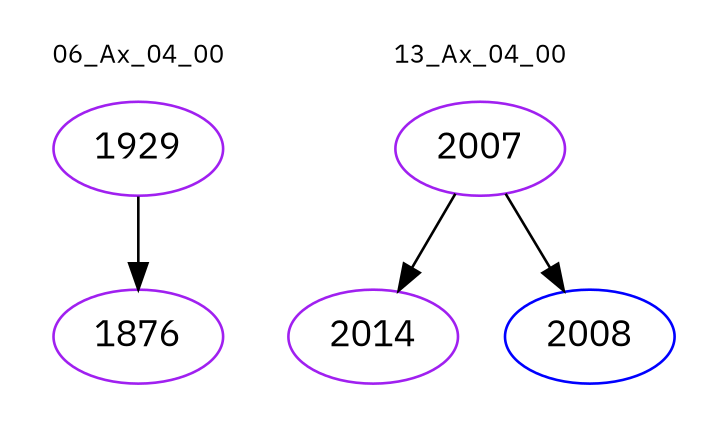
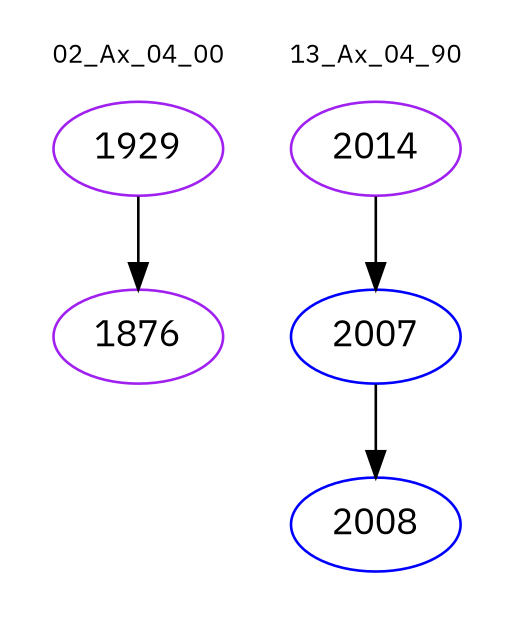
(140, 56) -> (140, 56)
(481, 56) -> (377, 56)
(480, 149) -> (376, 337)
(434, 231) -> (376, 230)
